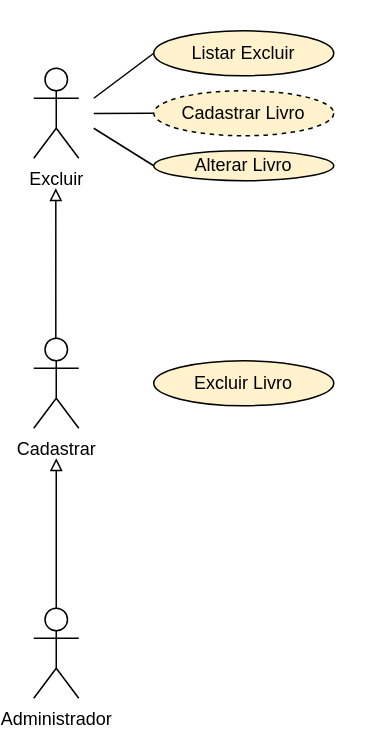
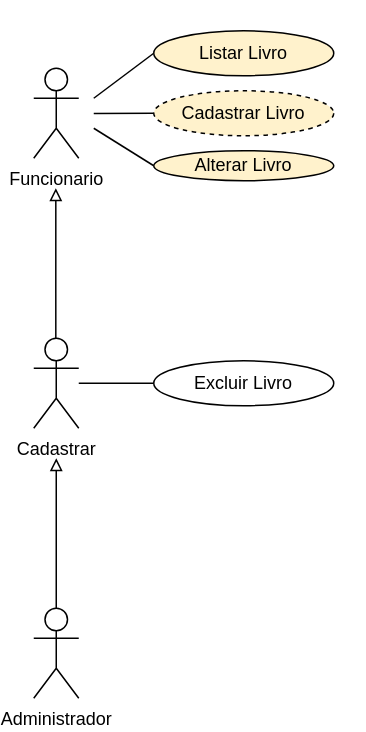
(244, 53) -> (244, 53)
(57, 180) -> (57, 180)
none -> (117, 383)
(244, 383) -> (244, 383)
